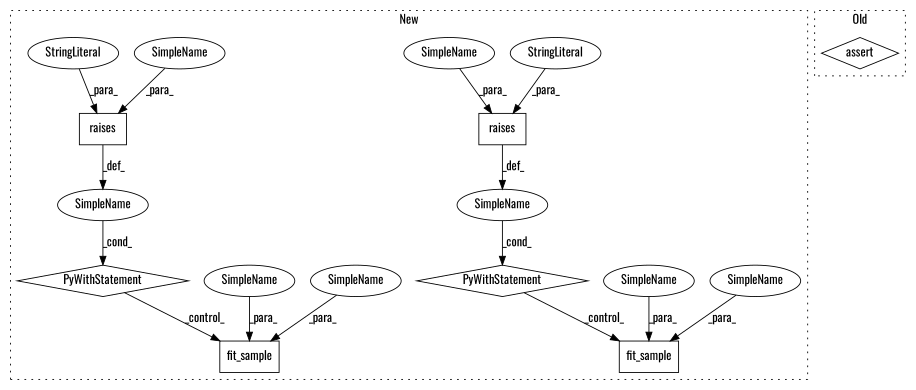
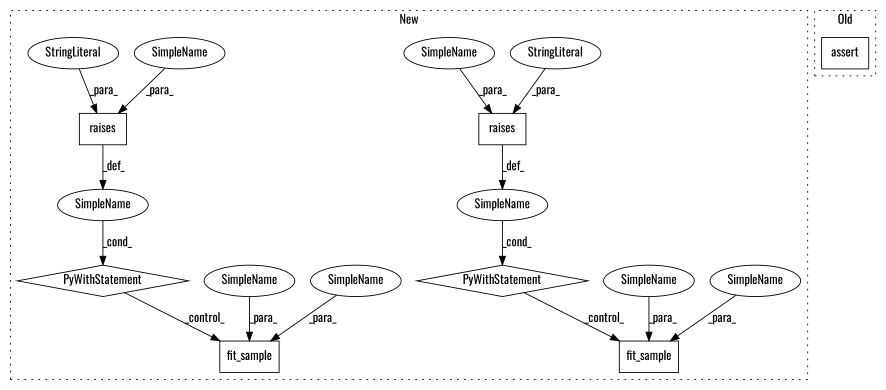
(860, 53) -> (845, 53)
